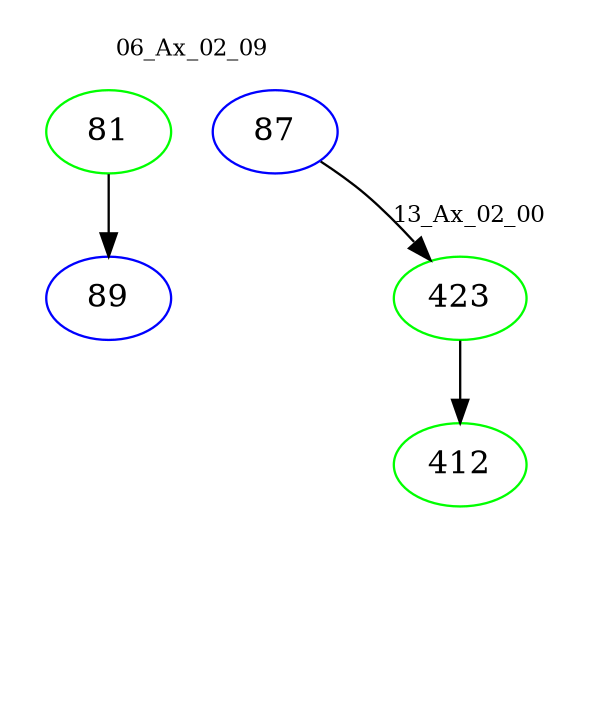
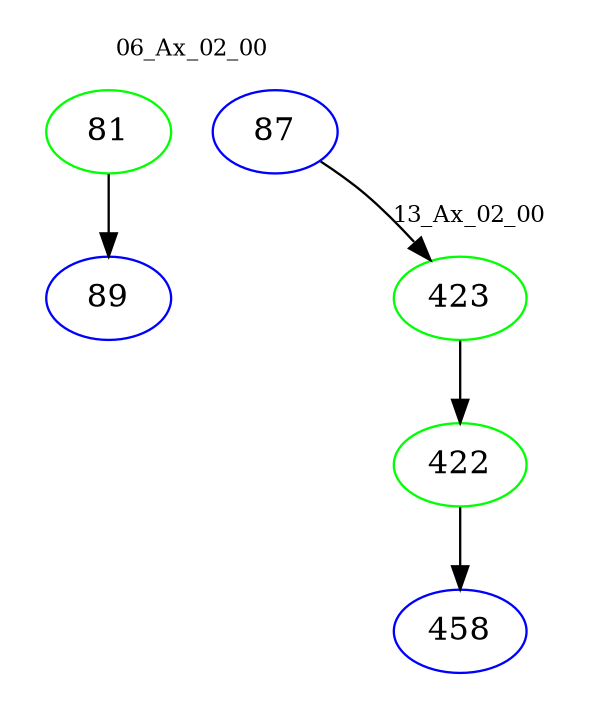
(192, 50) -> (192, 50)
(460, 465) -> (460, 465)
none -> (460, 631)
